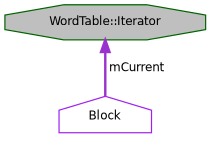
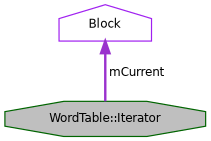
(105, 74) -> (105, 77)
